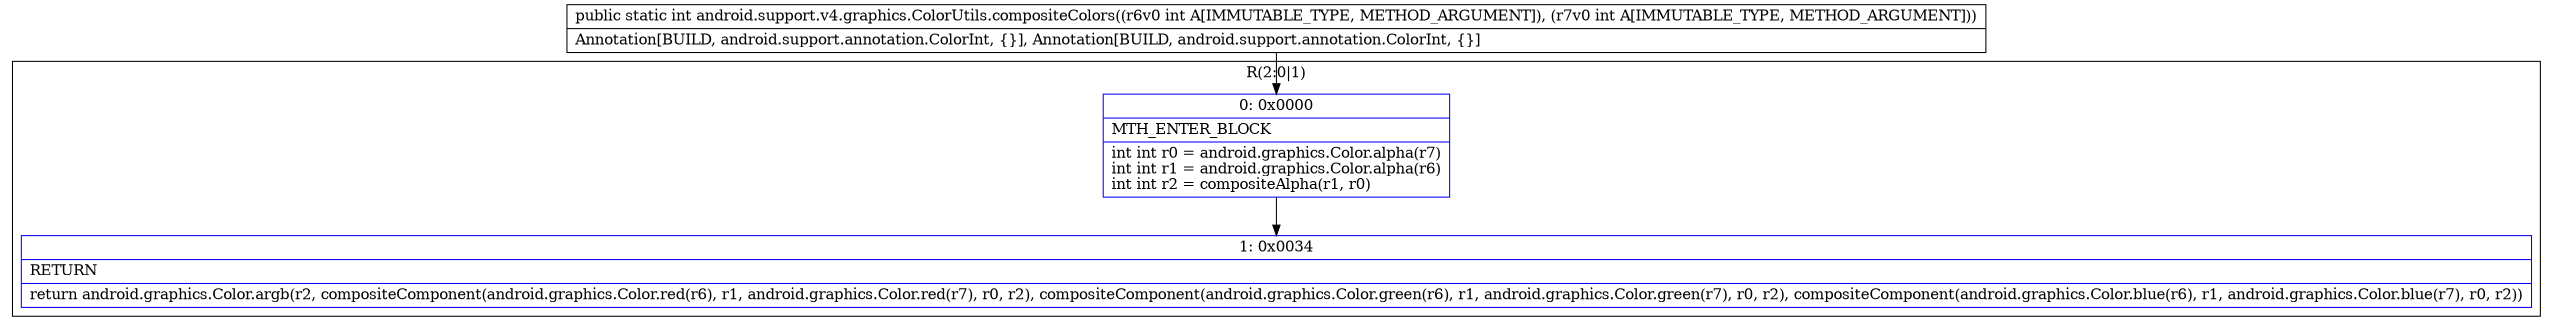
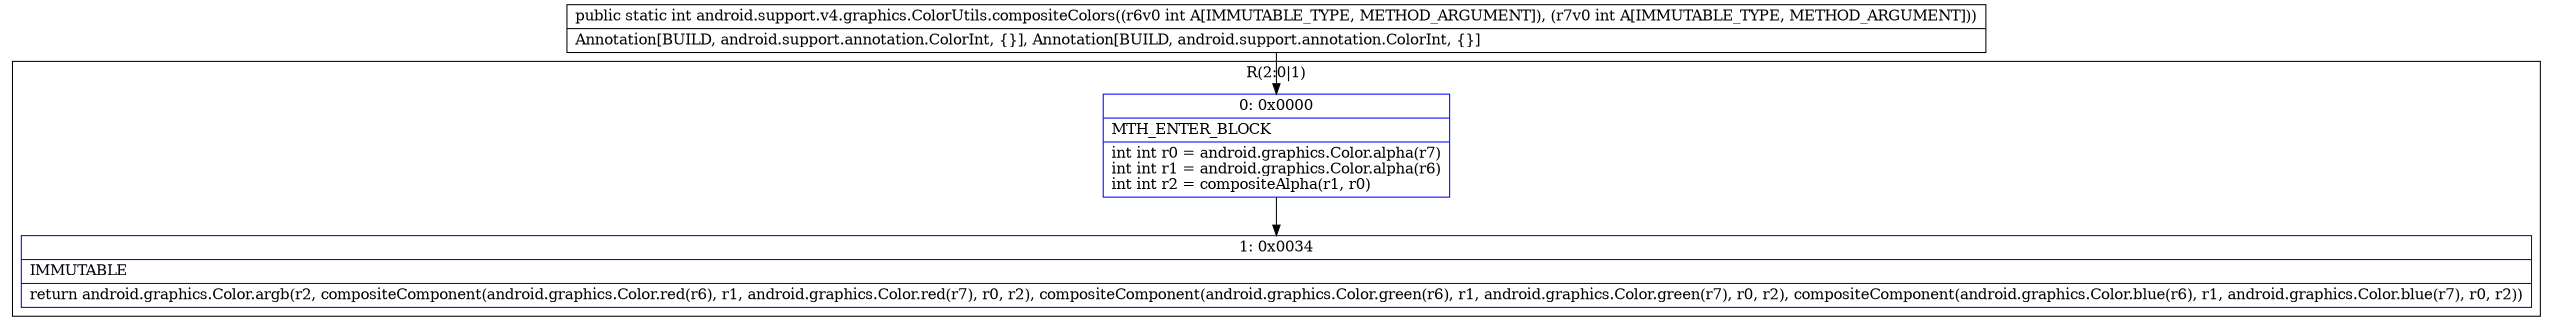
(63, 271) -> (79, 271)
